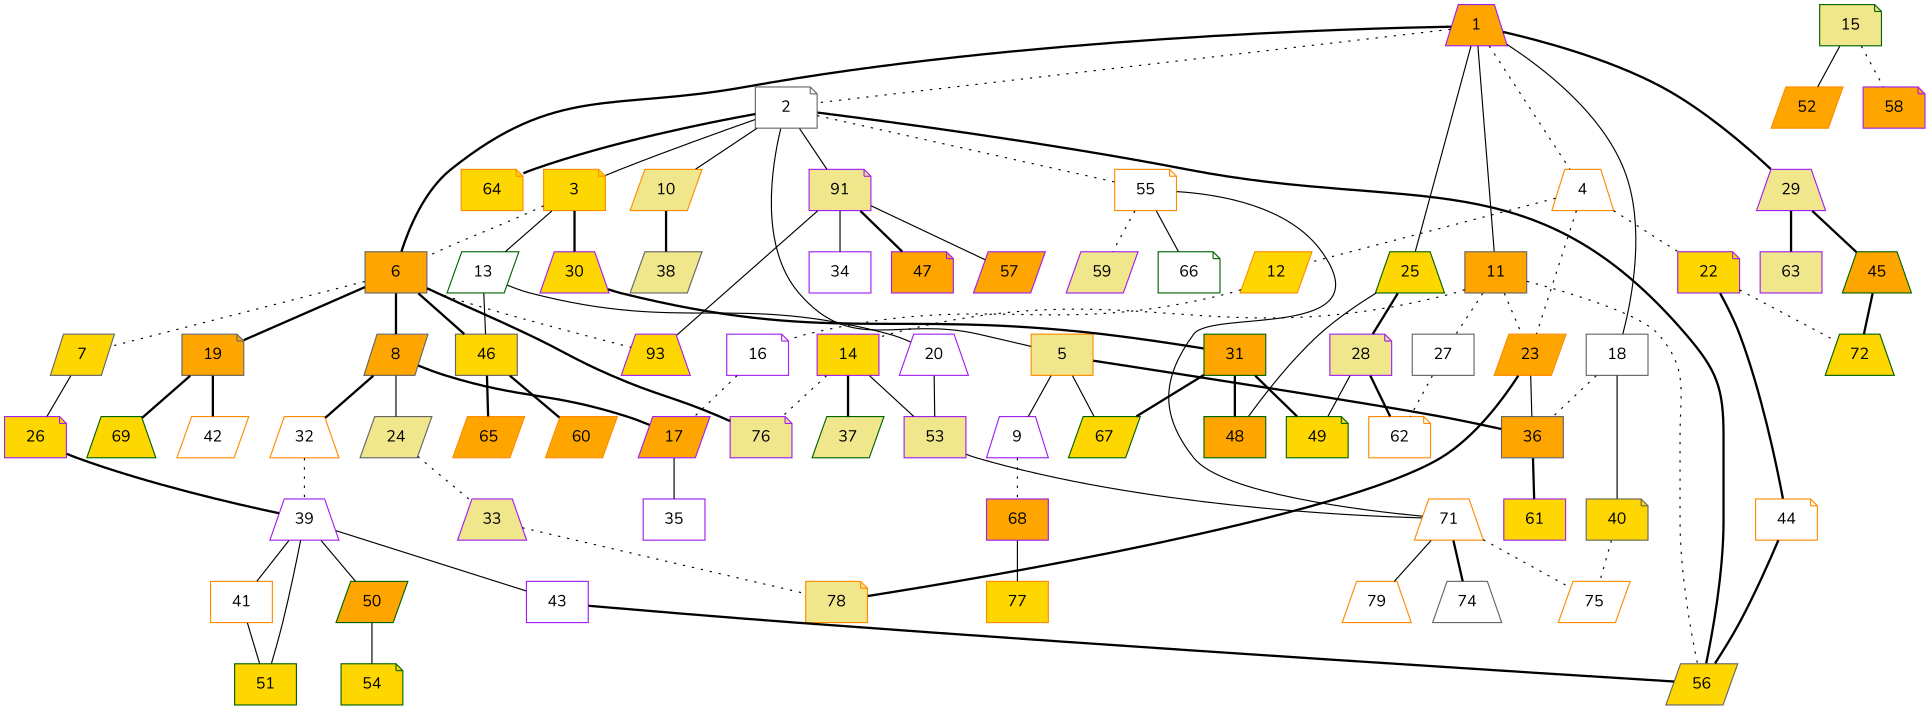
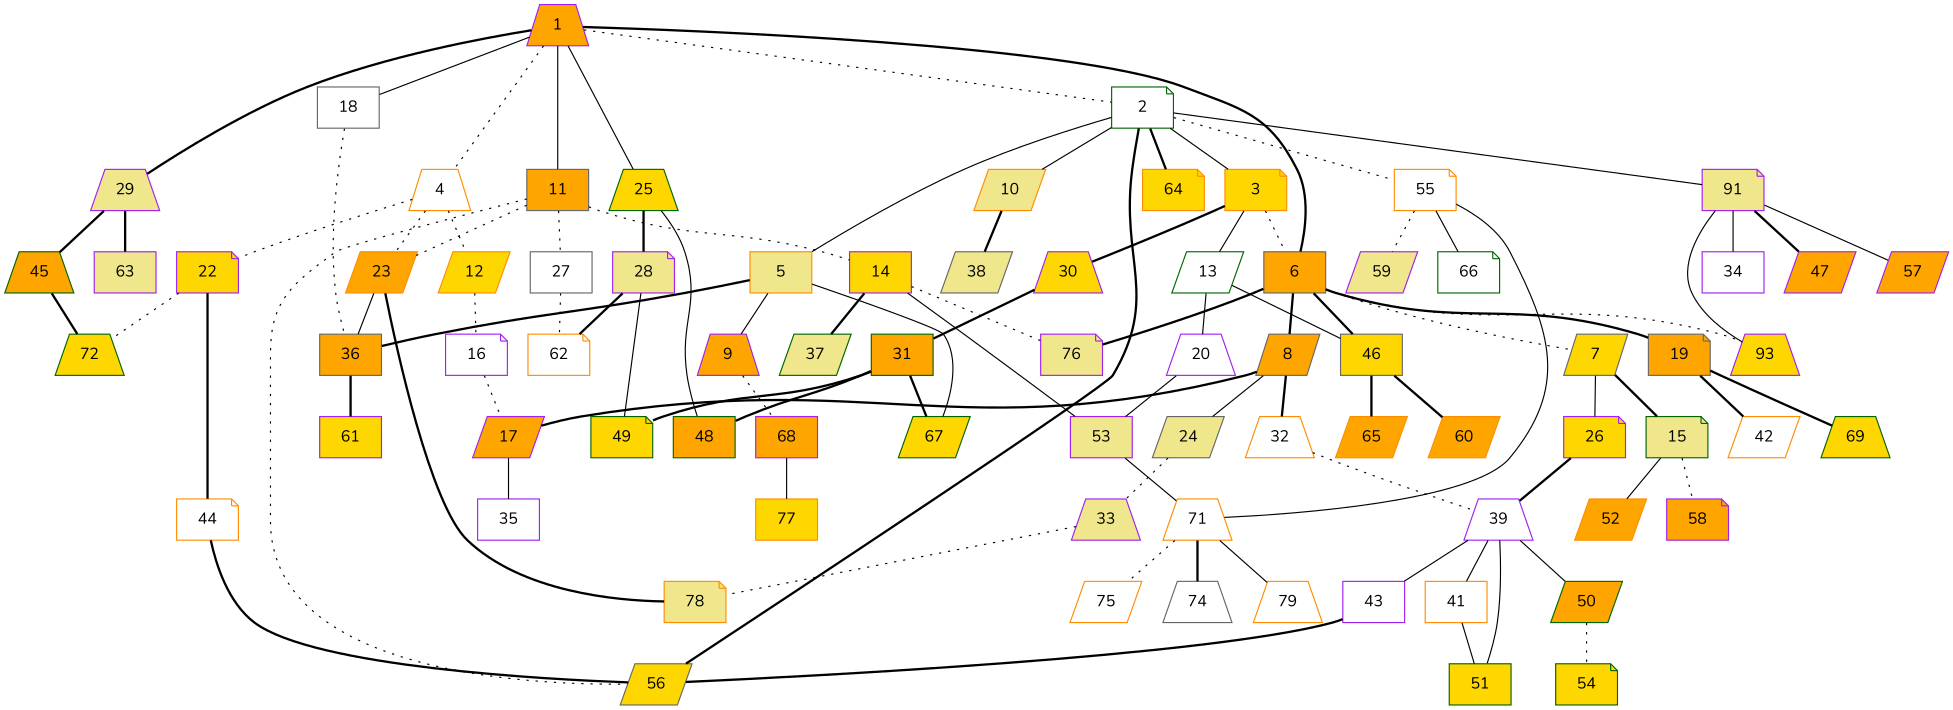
(786, 108) -> (1143, 108)
(922, 272) -> (1820, 272)
none -> (1636, 396)
(1017, 437) -> (728, 355)
(1617, 520) -> none
(372, 643) -> (1587, 643)
